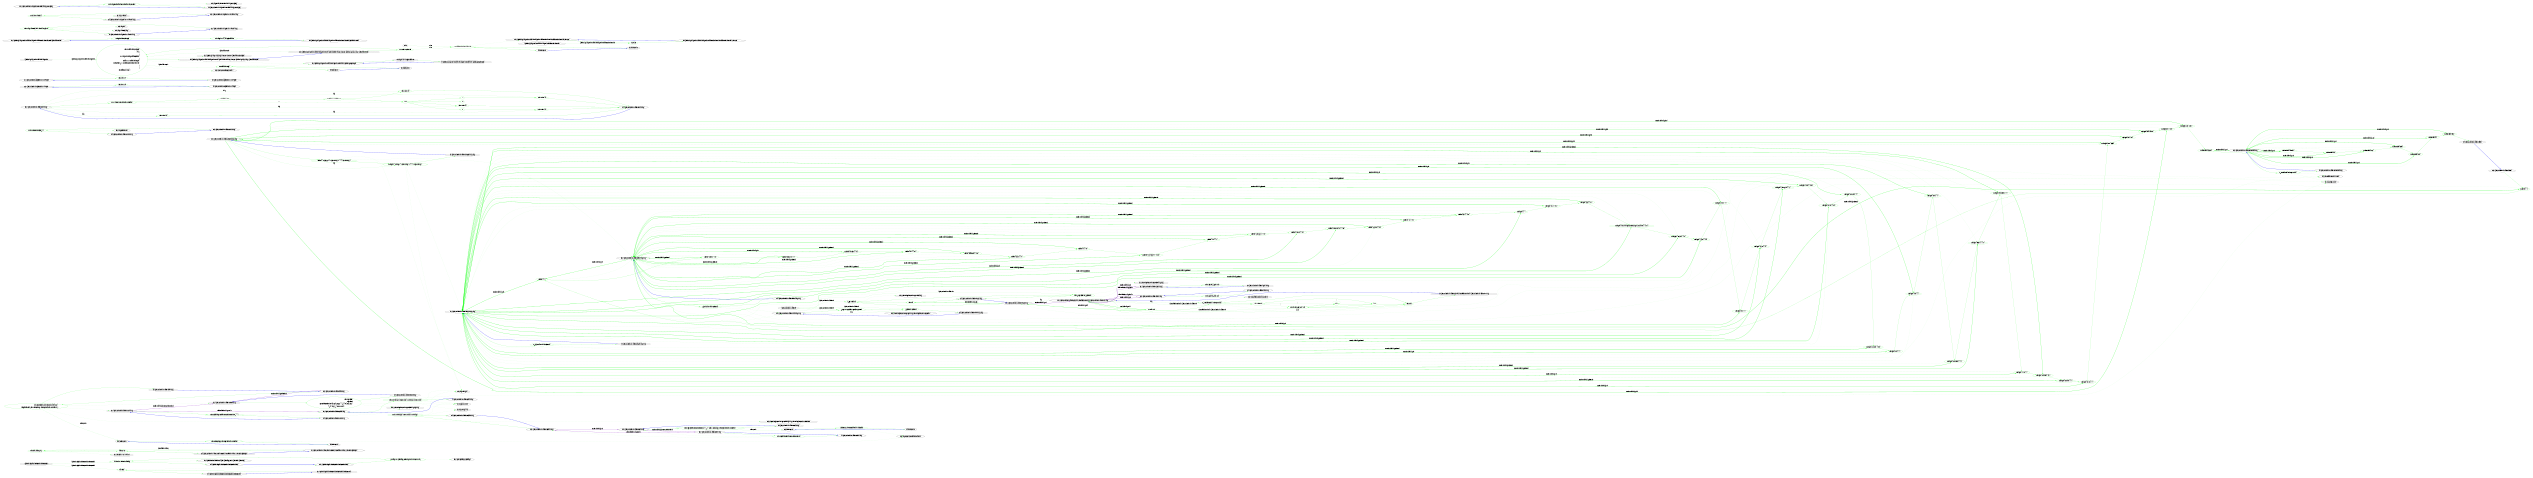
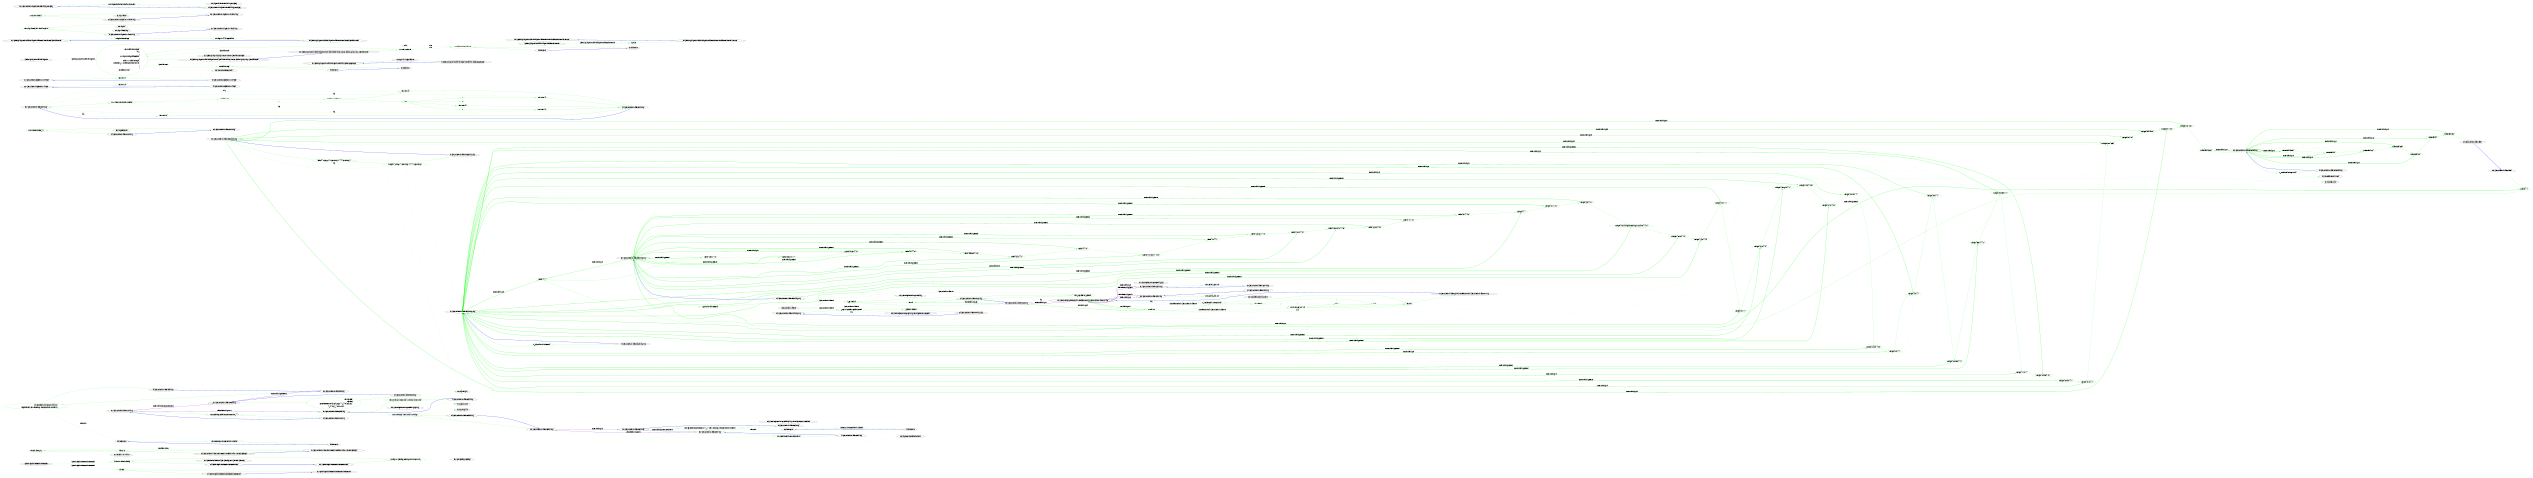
(781, 434) -> (782, 434)
